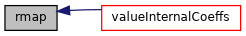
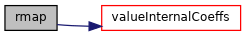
(86, 10) -> (73, 26)
